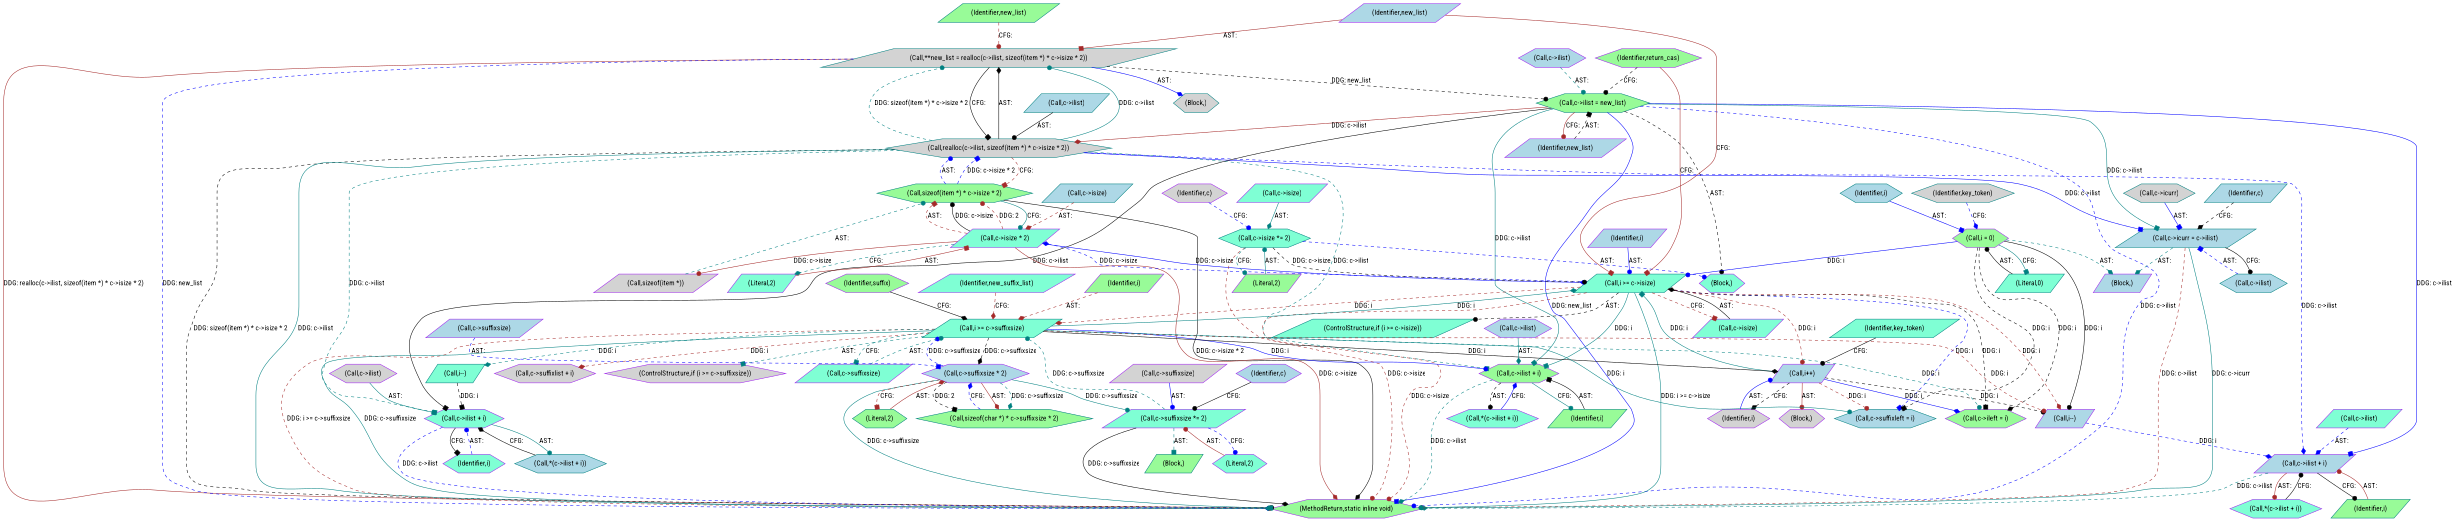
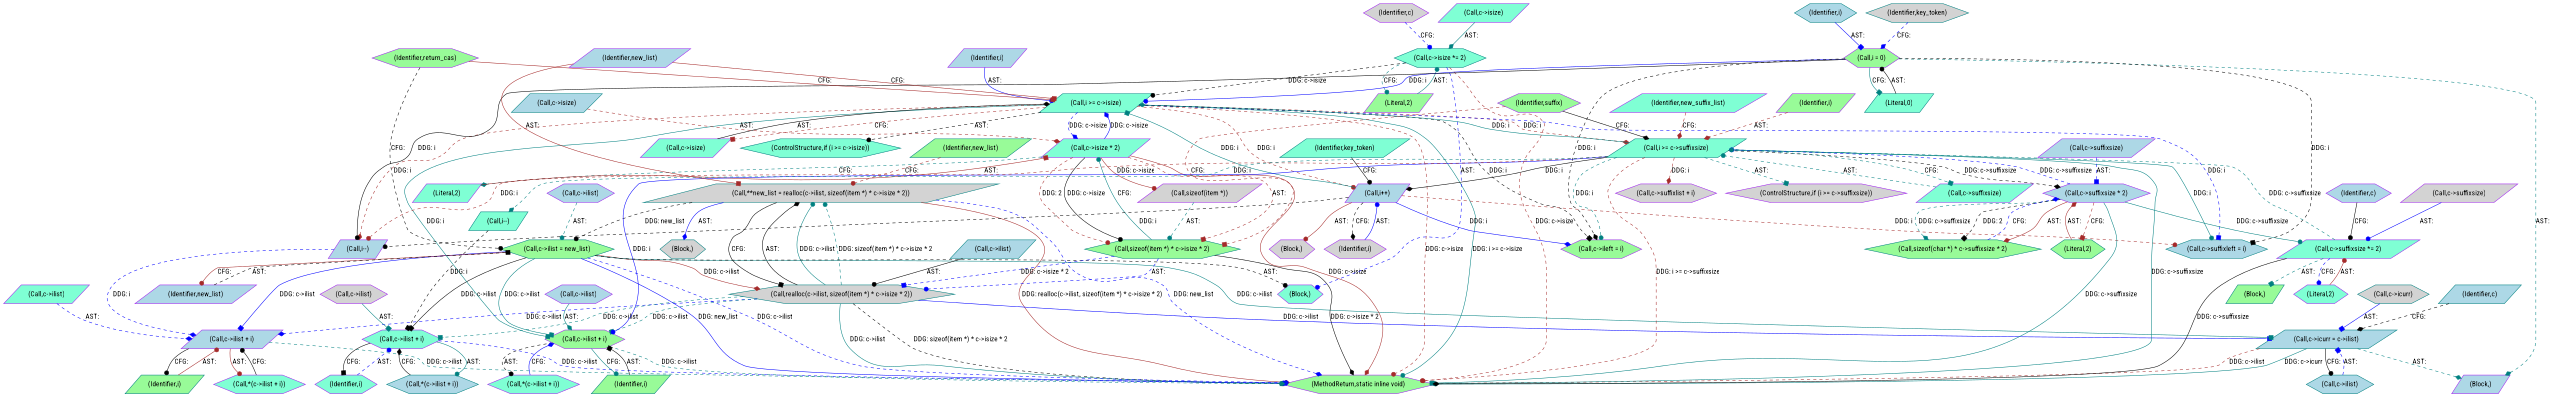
(1019, 172) -> (1233, 134)
(1373, 328) -> (821, 148)
